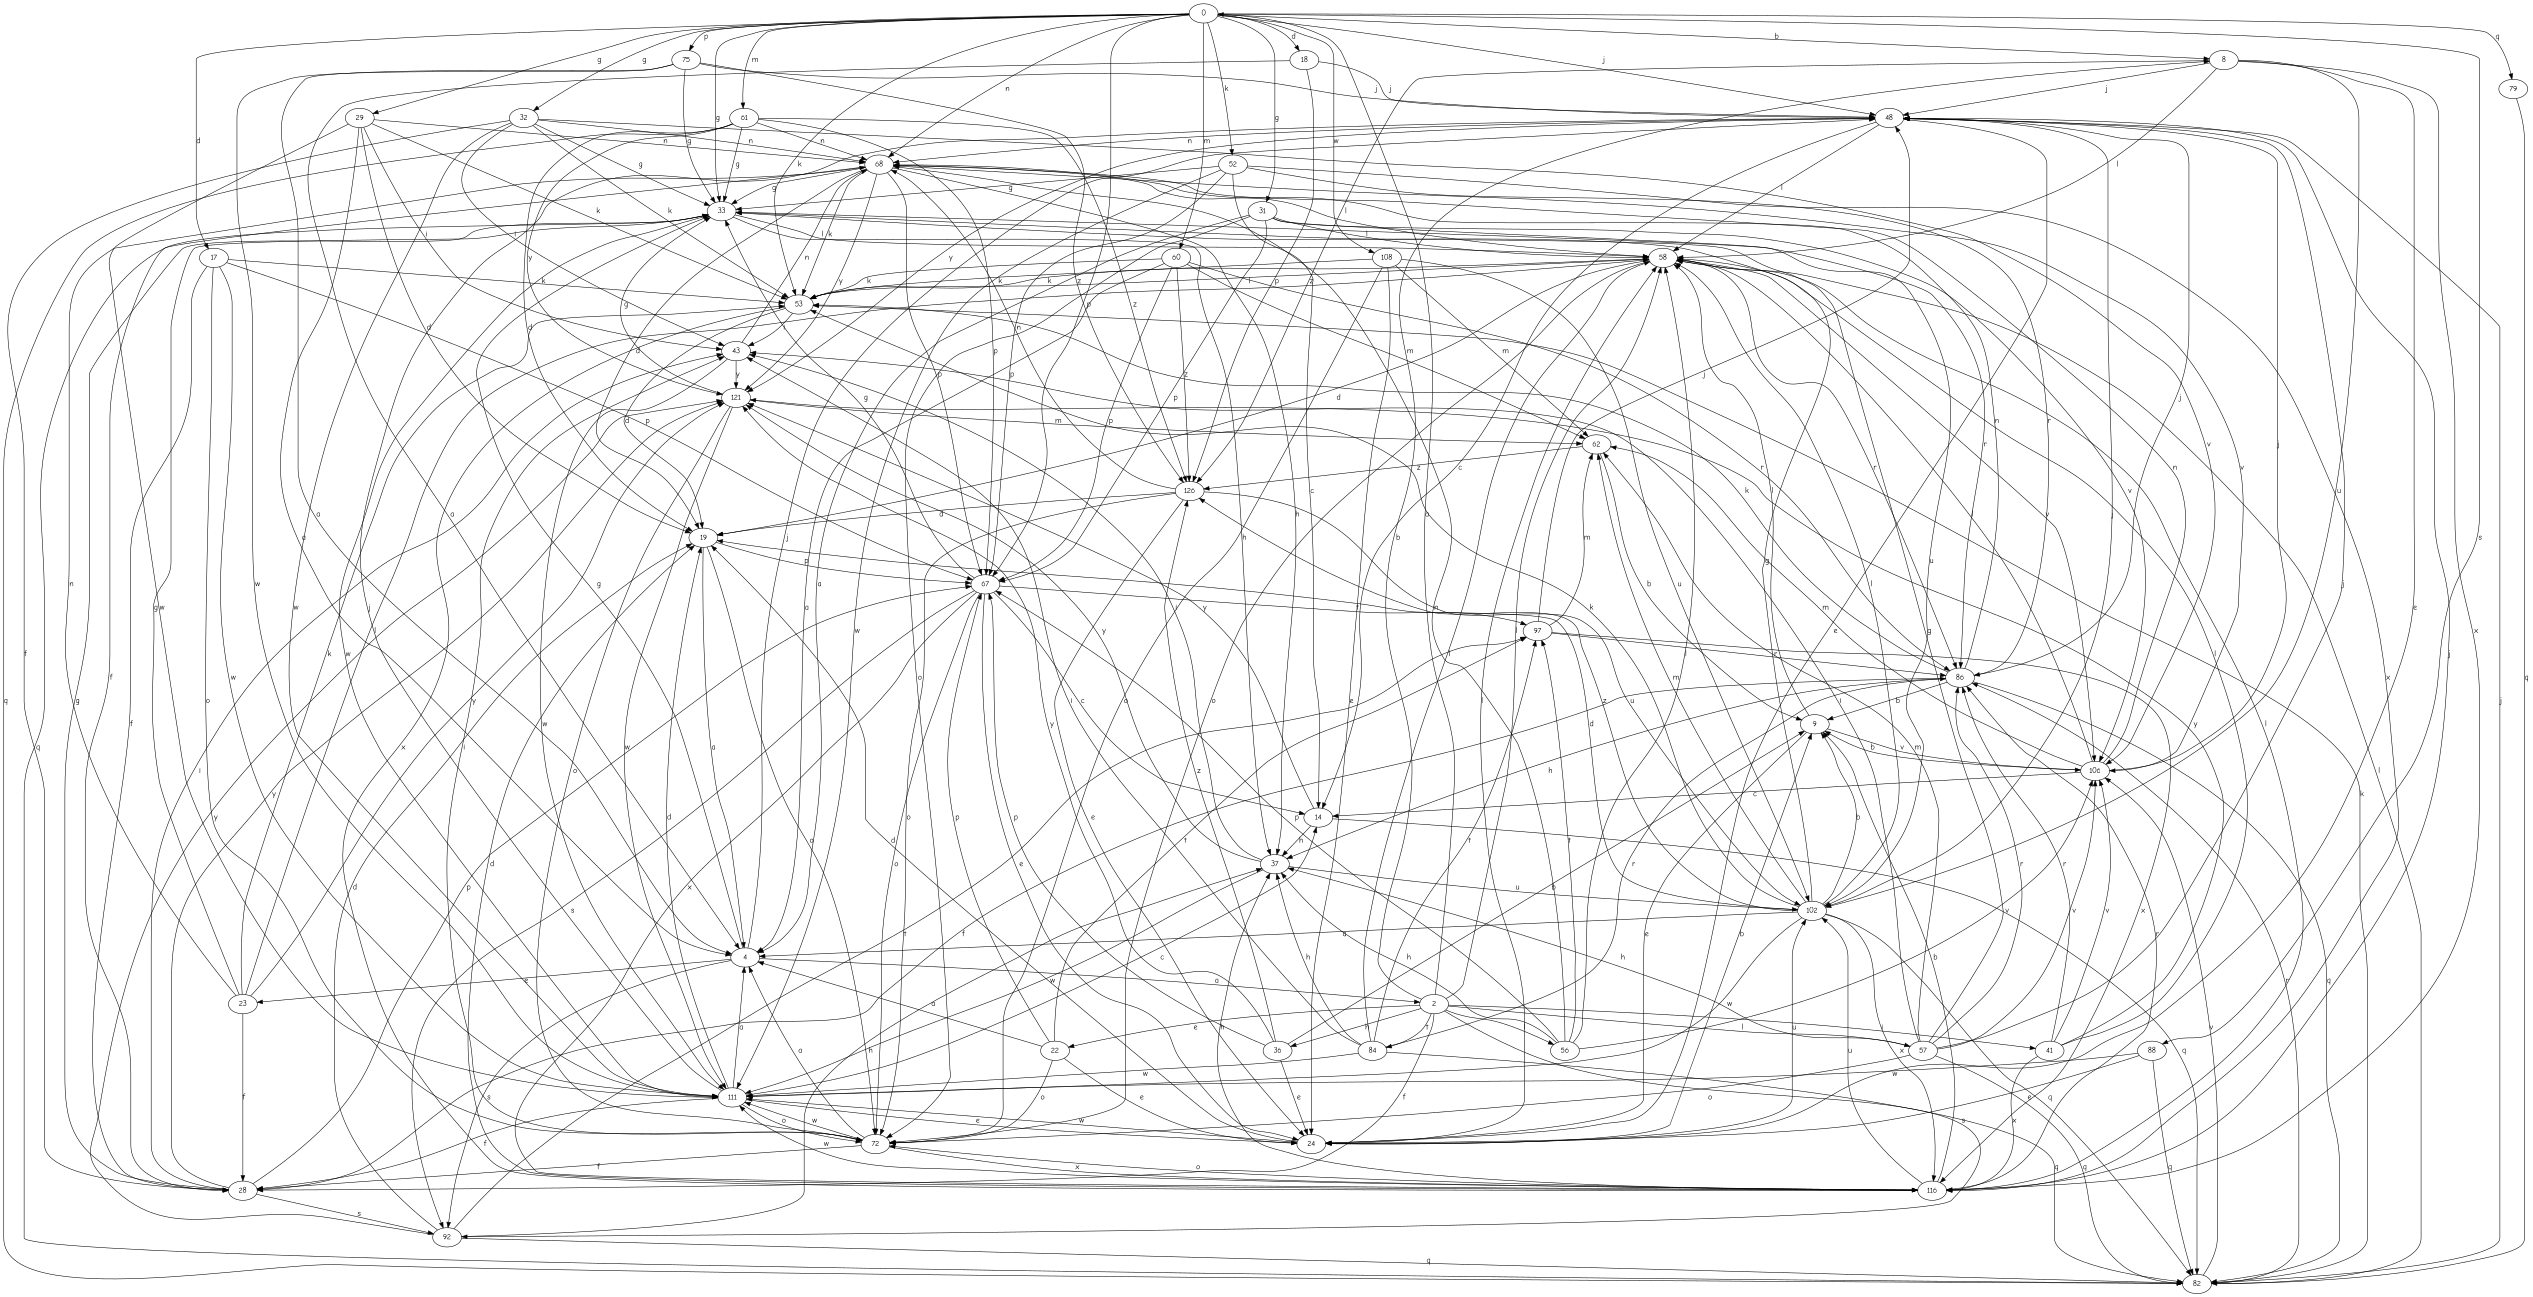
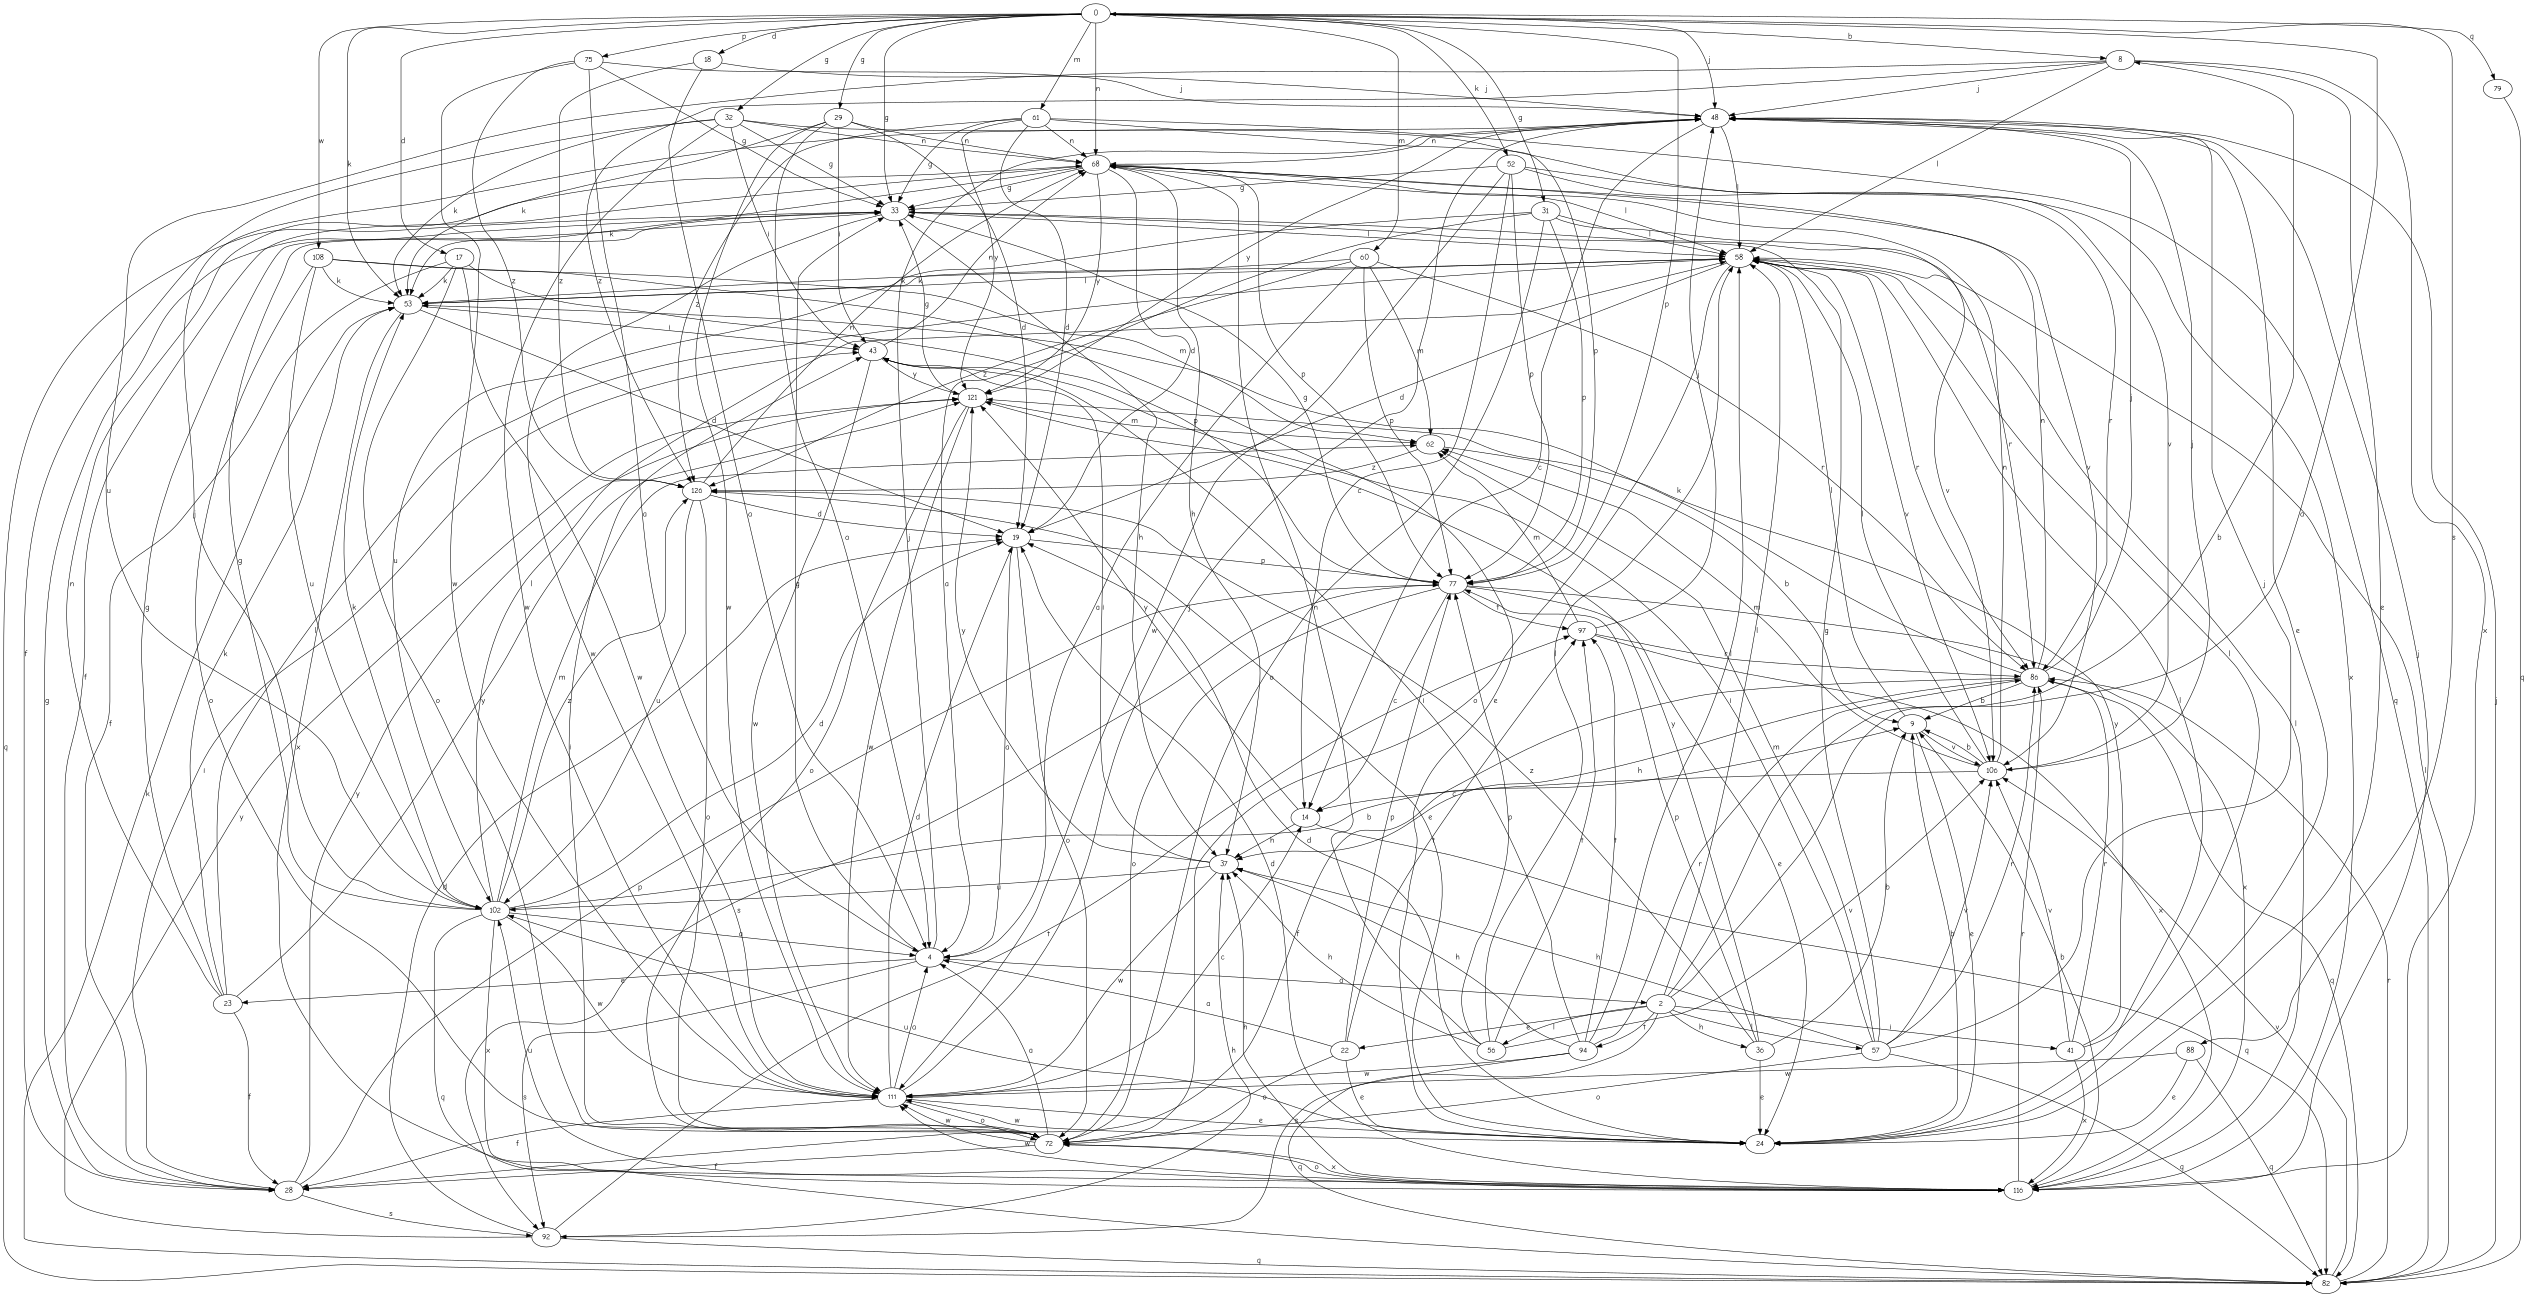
(1277, 281) -> (561, 281)
(985, 584) -> (1453, 584)
(1372, 1051) -> (1583, 1051)
(1014, 1180) -> none
